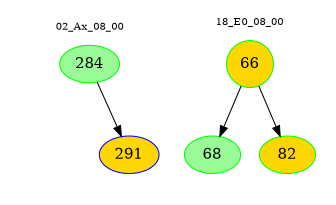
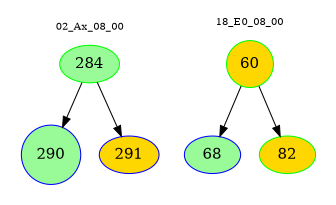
(250, 64) -> (250, 64)
none -> (51, 155)
(213, 155) -> (213, 155)
